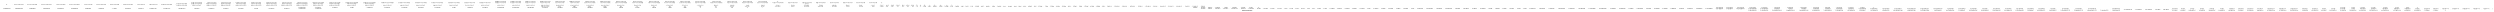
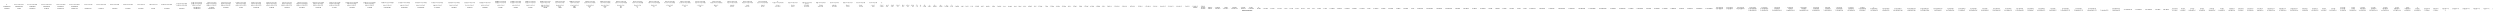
(88, 8) -> none
